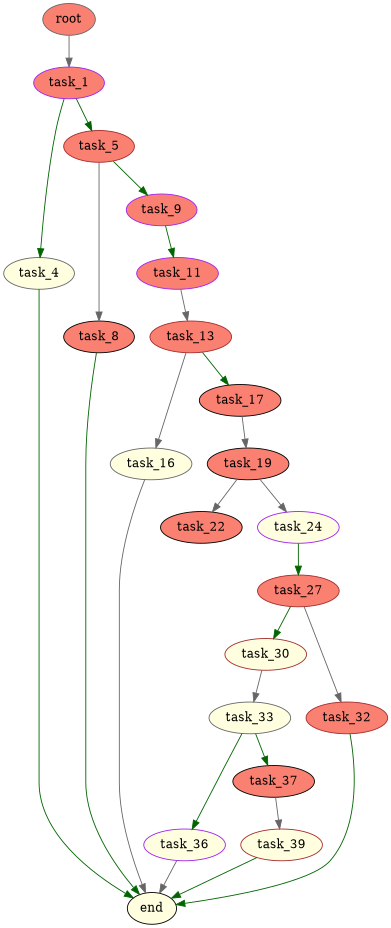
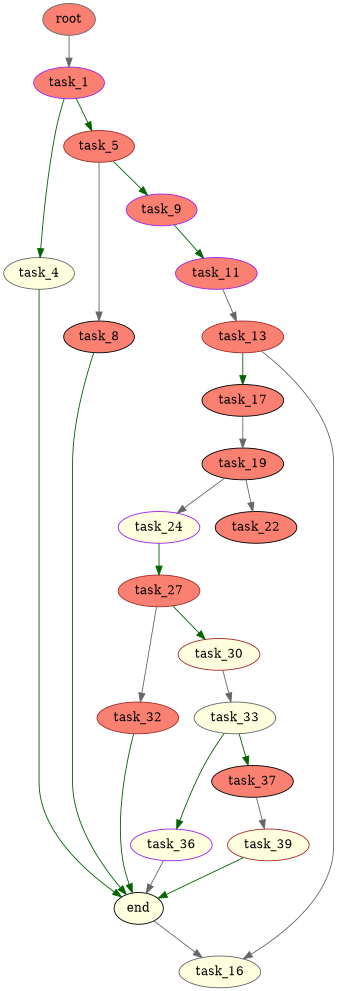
(119, 682) -> (175, 937)
